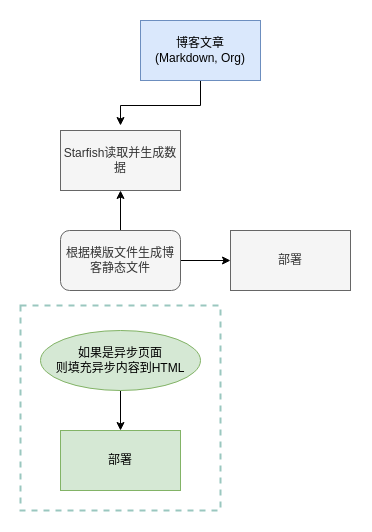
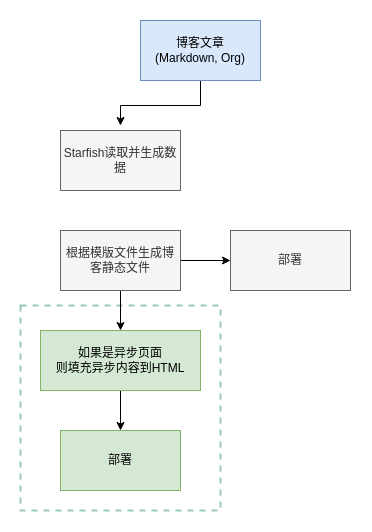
(121, 214) -> (121, 307)
(121, 261) -> (121, 261)
(121, 361) -> (121, 361)
